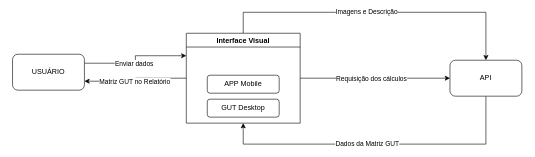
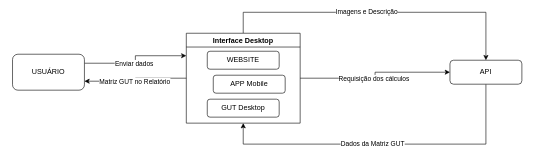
(243, 41) -> (243, 41)
none -> (243, 60)
(486, 78) -> (486, 72)
(243, 84) -> (249, 84)
